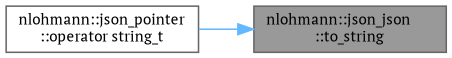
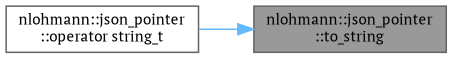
(350, 29) -> (350, 29)
